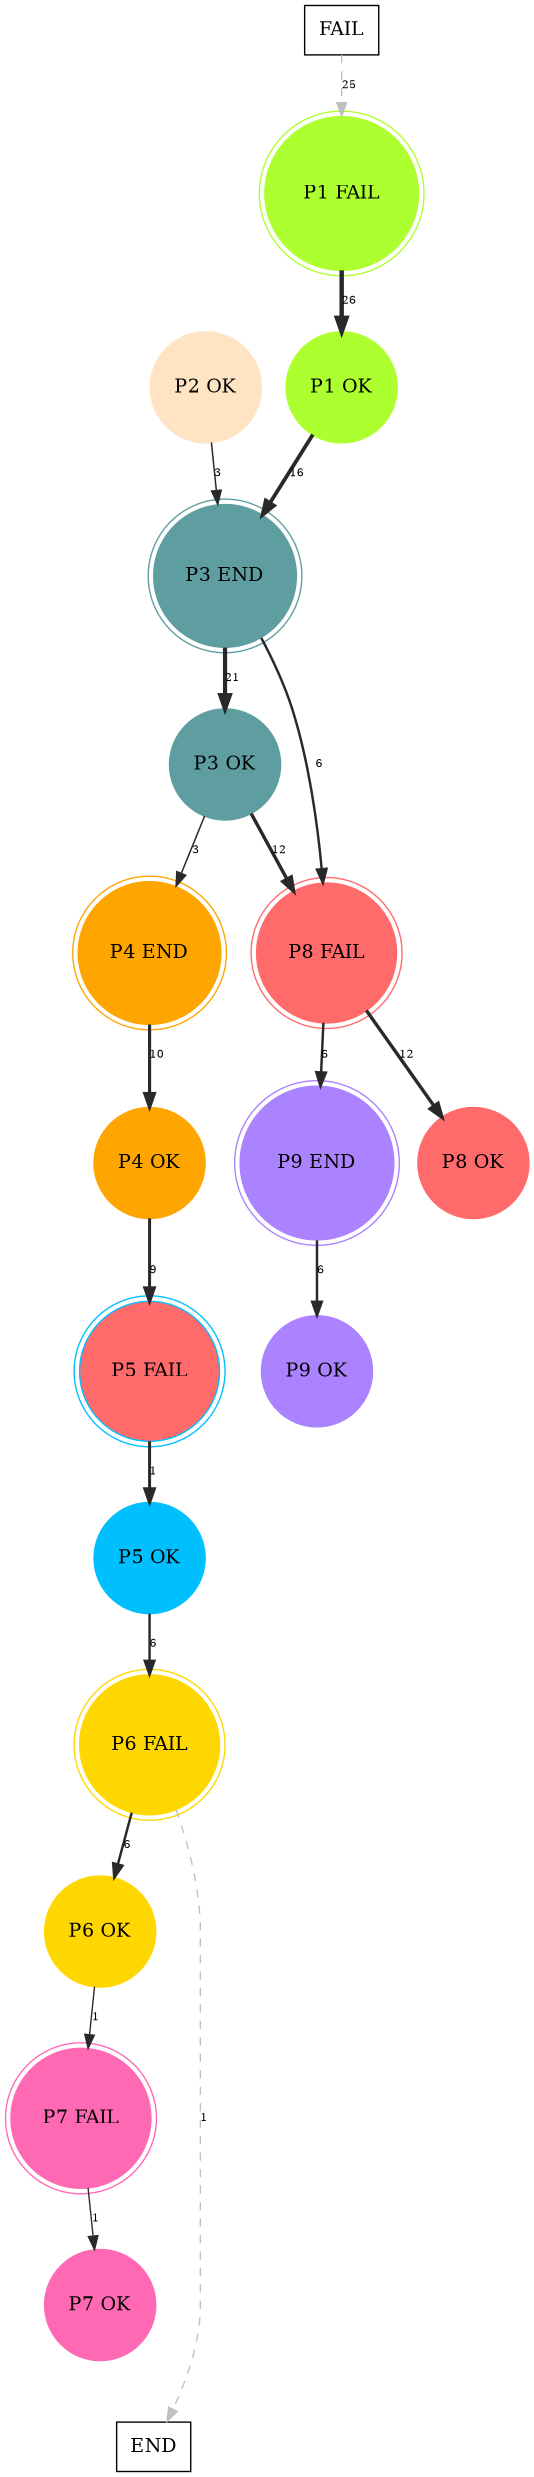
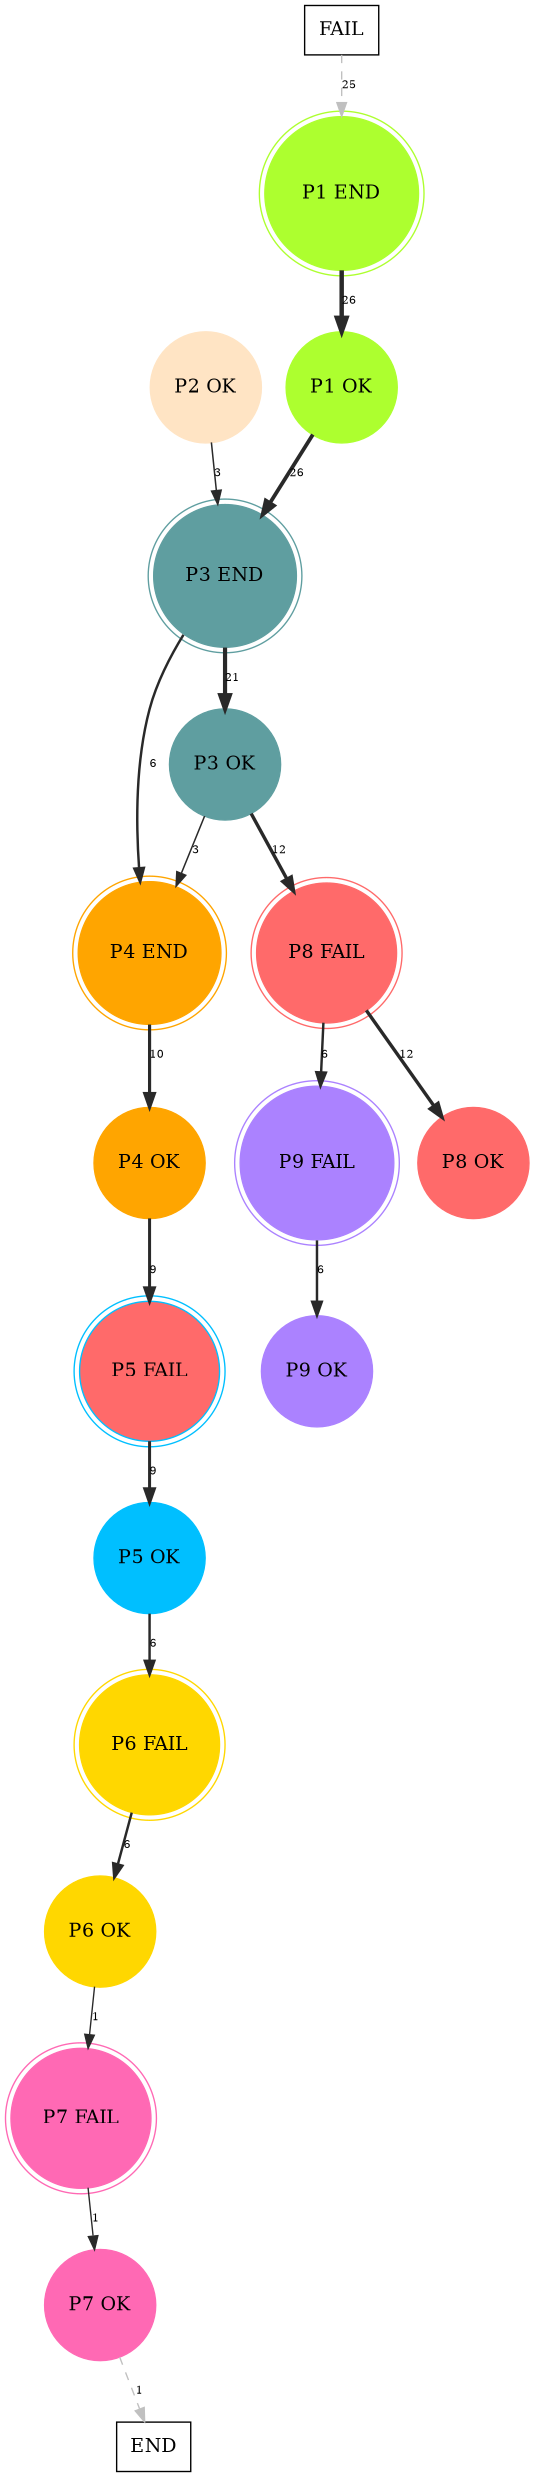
(342, 193) -> (342, 193)
(297, 474) -> (297, 474)
(303, 750) -> (142, 747)
(317, 1163) -> (317, 1163)
(154, 1472) -> (154, 1472)
(200, 2110) -> (130, 2383)
